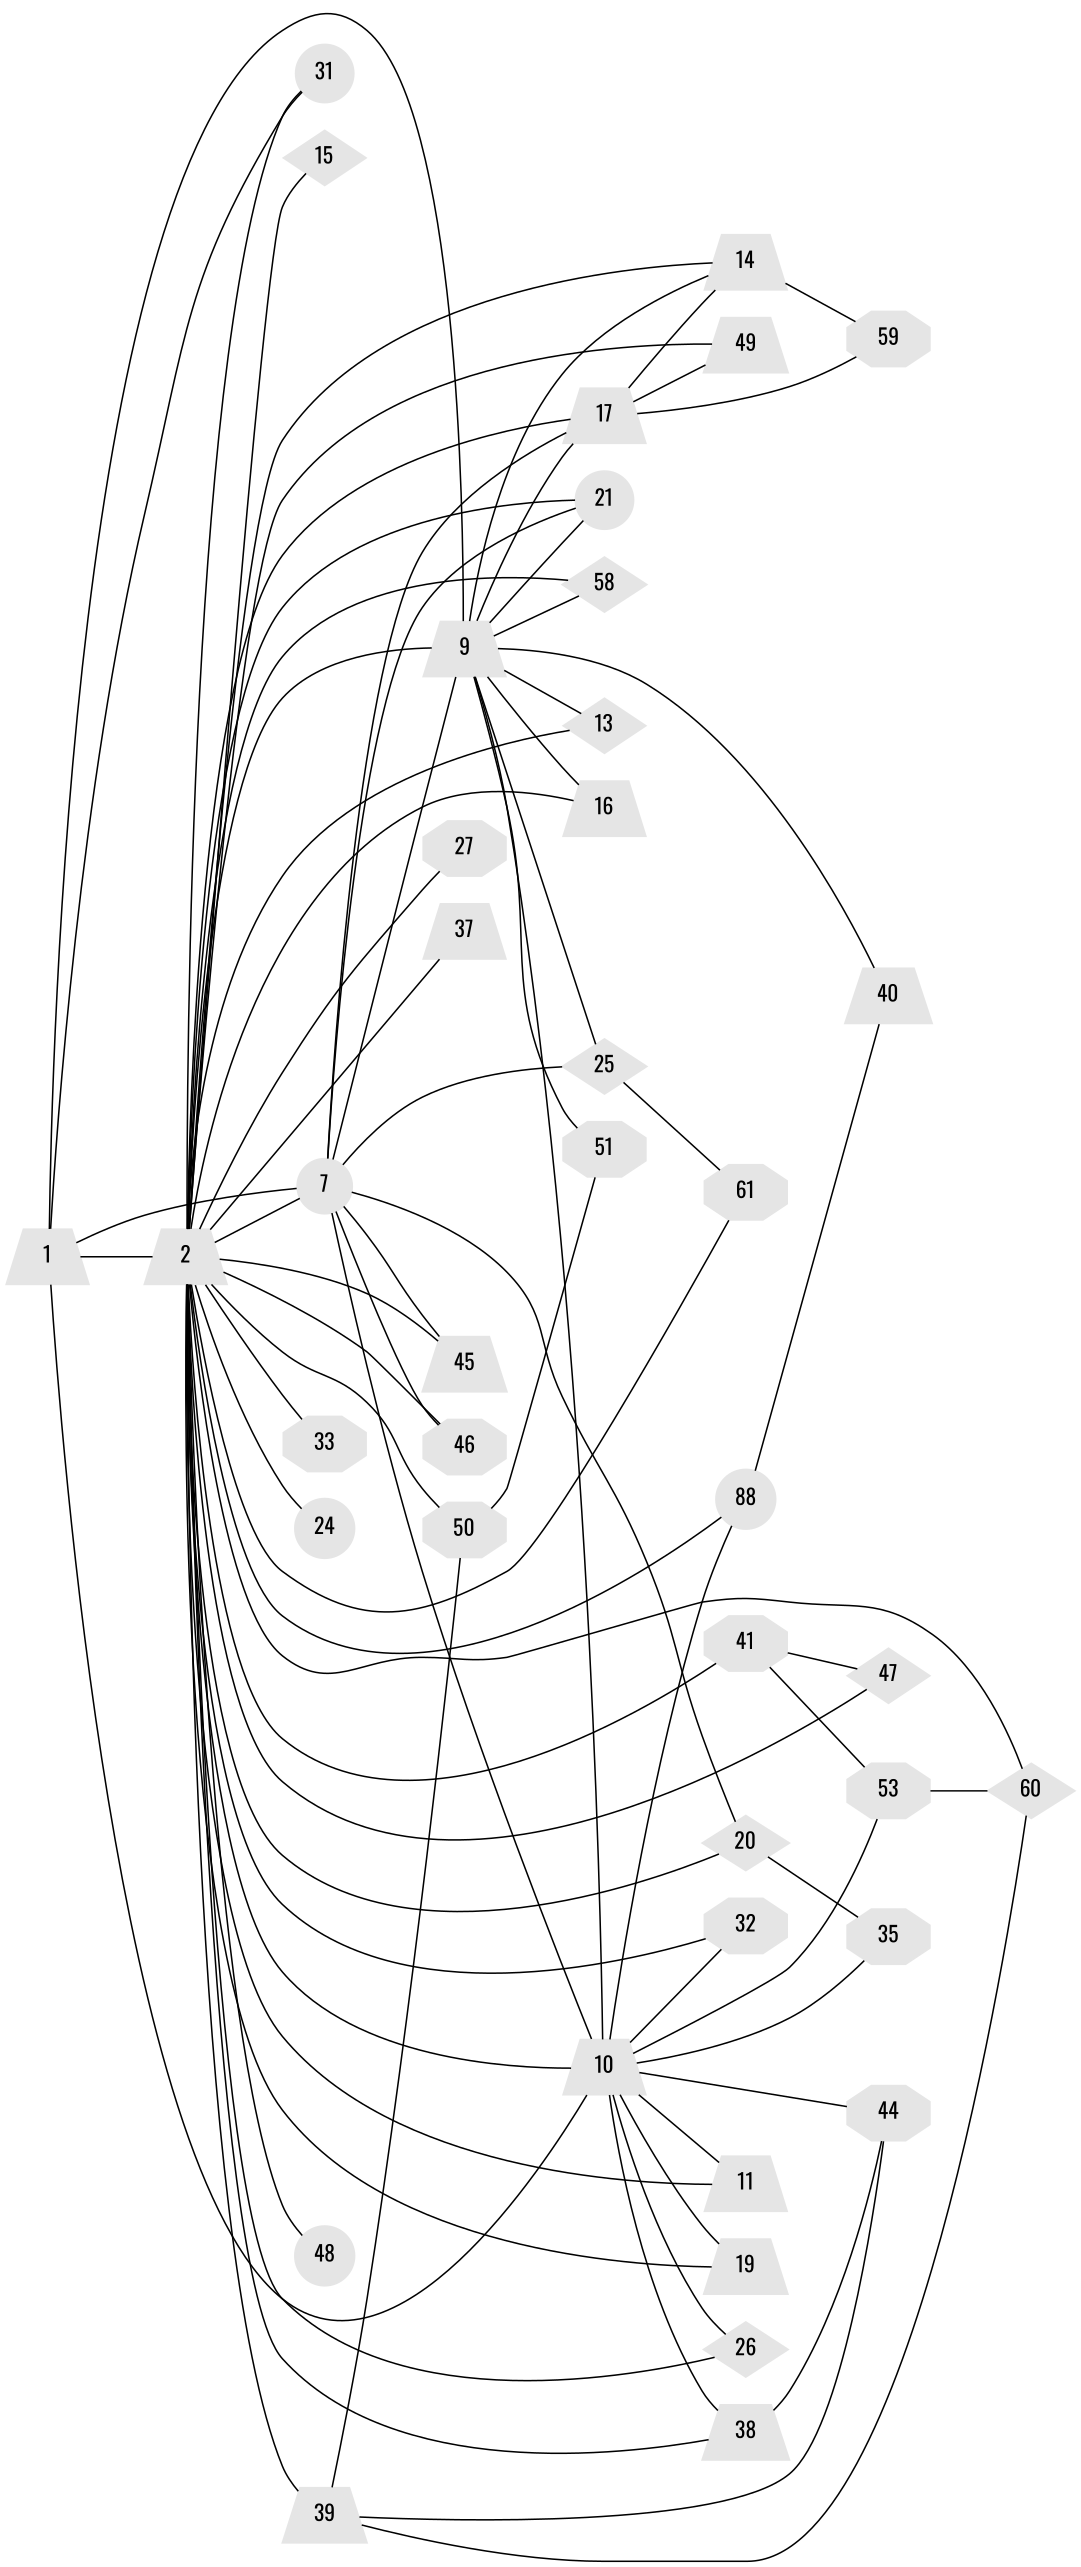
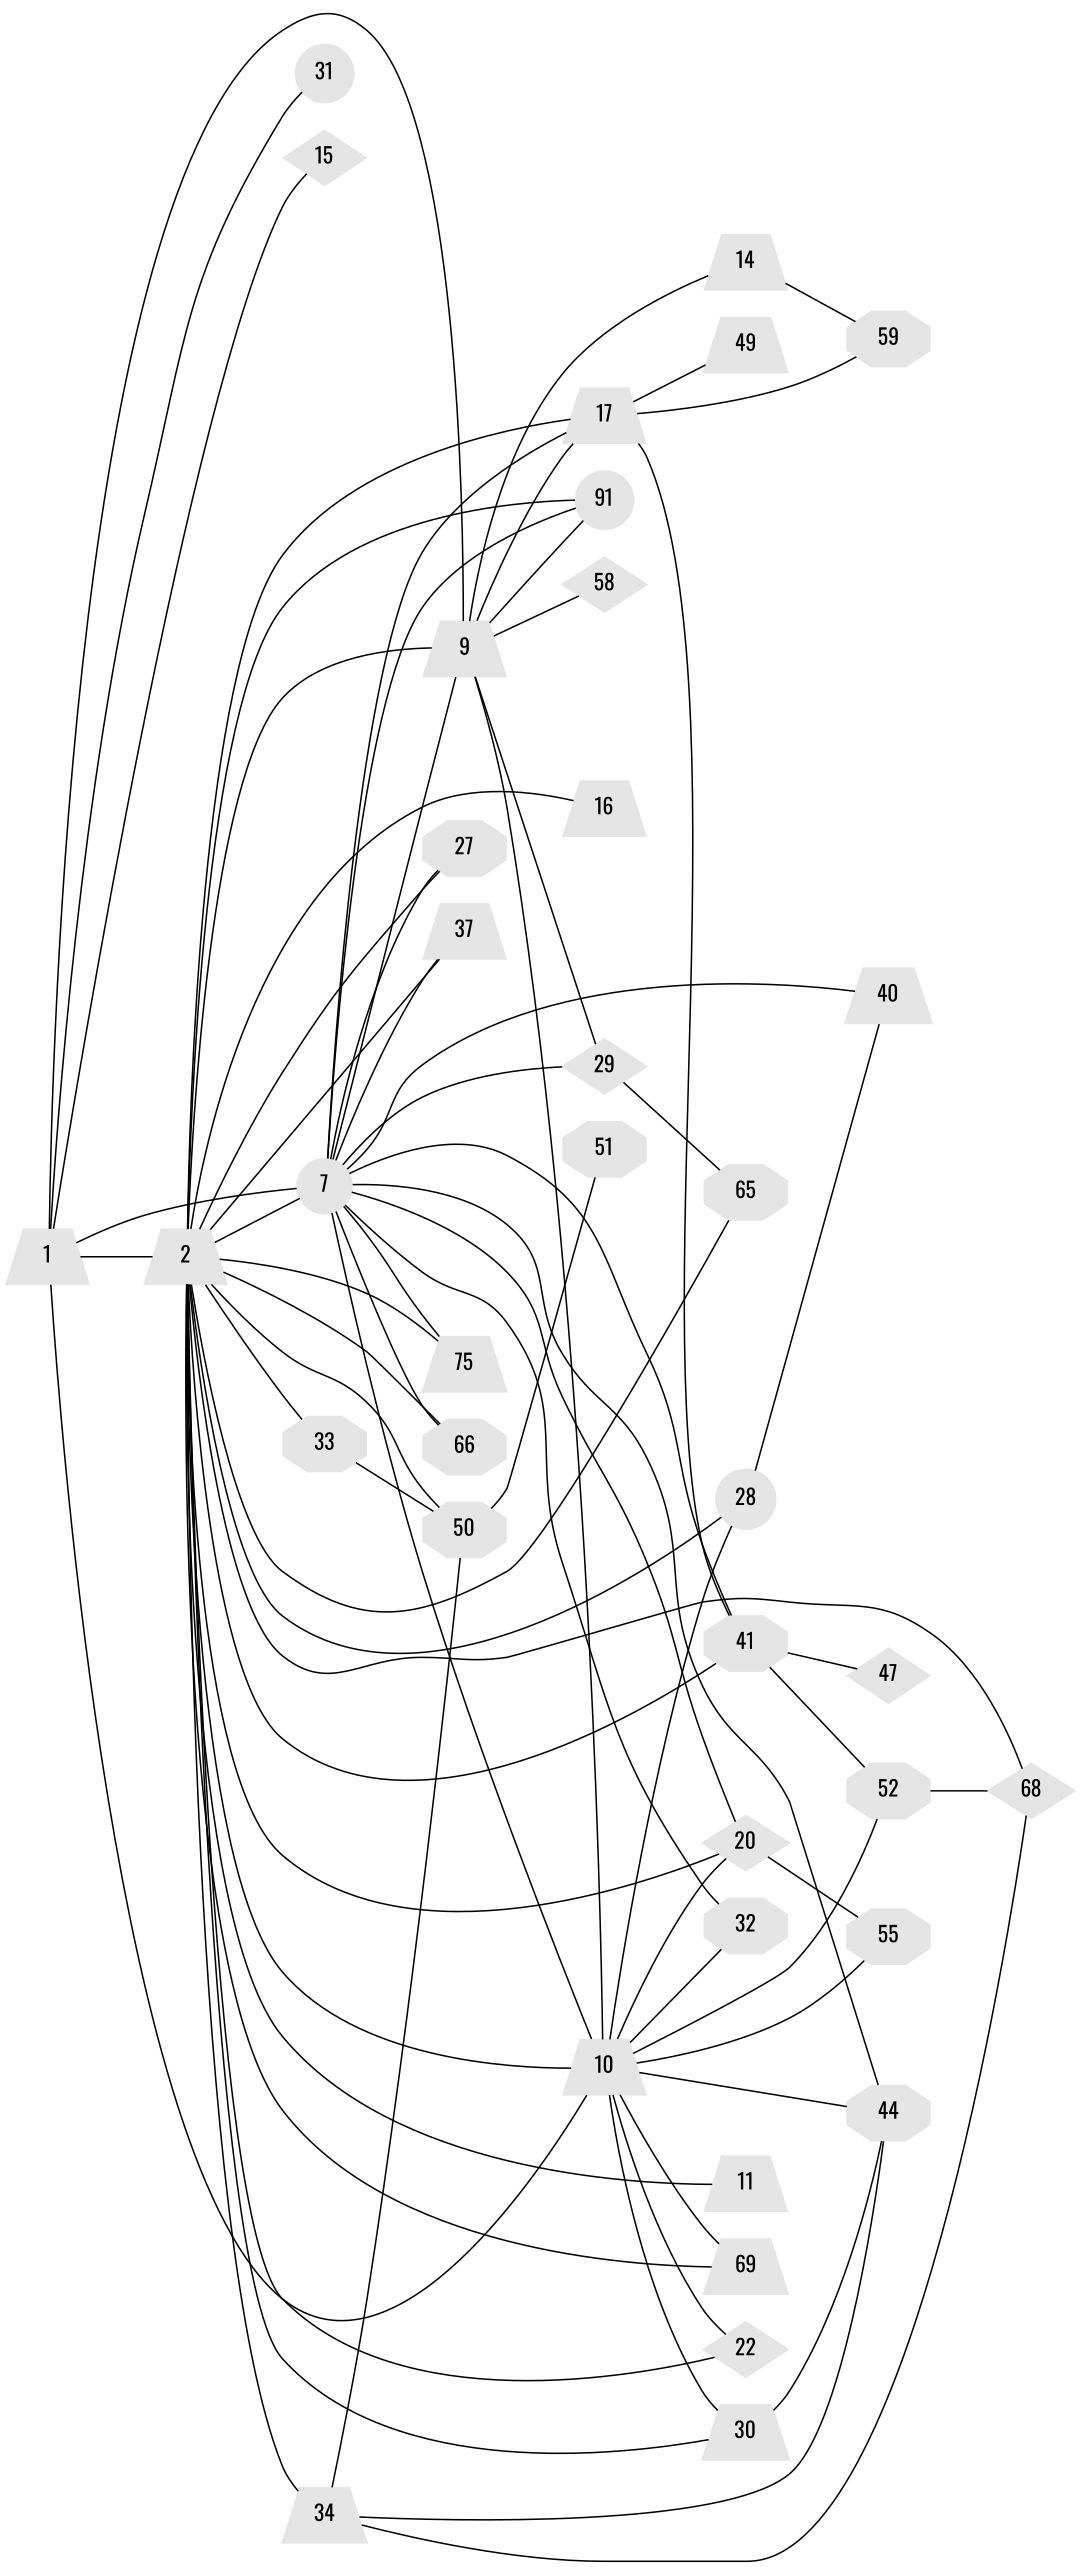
(675, 333) -> (690, 1029)
(604, 500) -> (604, 500)
(252, 562) -> none
(243, 564) -> (150, 692)
(262, 568) -> none
(202, 653) -> none
(604, 726) -> none
(527, 727) -> none
(245, 743) -> none
(729, 752) -> (567, 1002)
(520, 906) -> none
none -> (369, 1009)
none -> (381, 1057)
(604, 1066) -> (604, 1066)
(746, 1192) -> (746, 1192)
none -> (619, 1290)
(465, 1364) -> (465, 1364)
(465, 1447) -> (465, 1447)
none -> (387, 1482)
(746, 1499) -> (746, 1499)
(325, 1528) -> none
none -> (675, 1573)
(889, 1791) -> (889, 1791)
(1031, 1791) -> (1031, 1791)
(333, 1811) -> none
(239, 1819) -> (558, 1547)
(889, 1937) -> (889, 1937)
(679, 2129) -> (664, 1944)
(325, 2256) -> none
(746, 2267) -> (746, 2267)
(746, 2350) -> (746, 2350)
(746, 2432) -> (746, 2432)
(325, 2515) -> (325, 2515)
